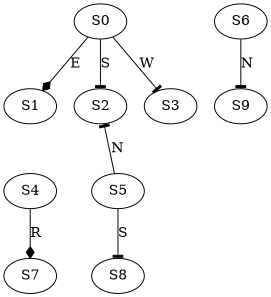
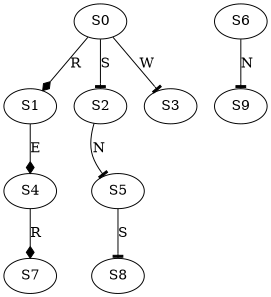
(76, 64) -> (76, 64)
none -> (30, 143)
(110, 151) -> (91, 149)
